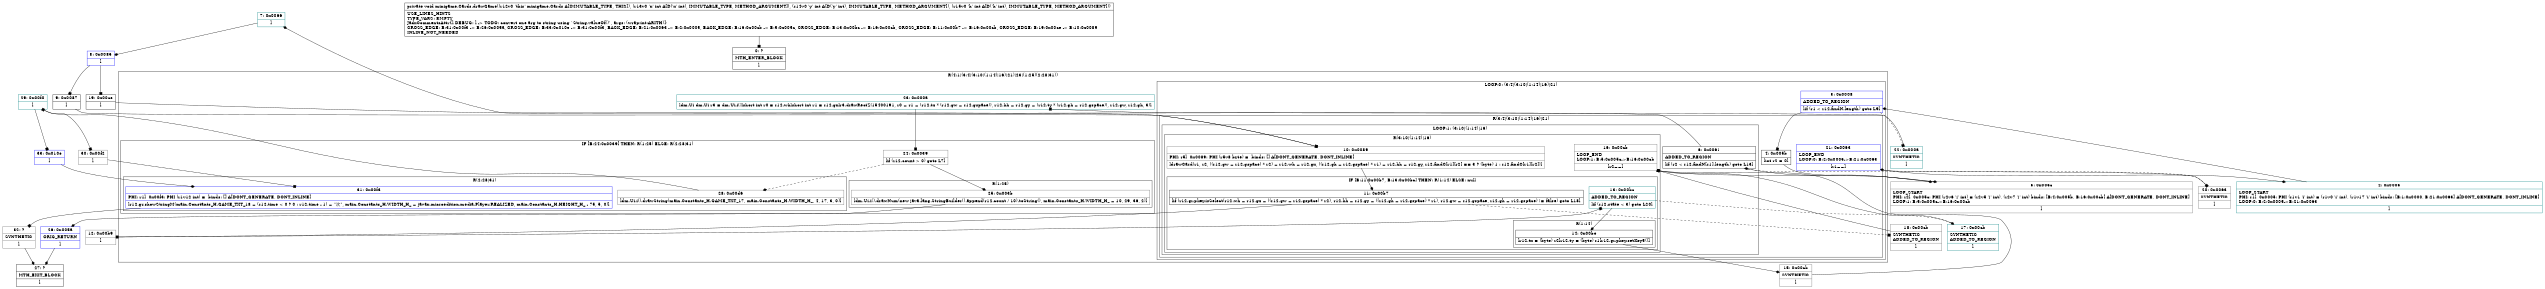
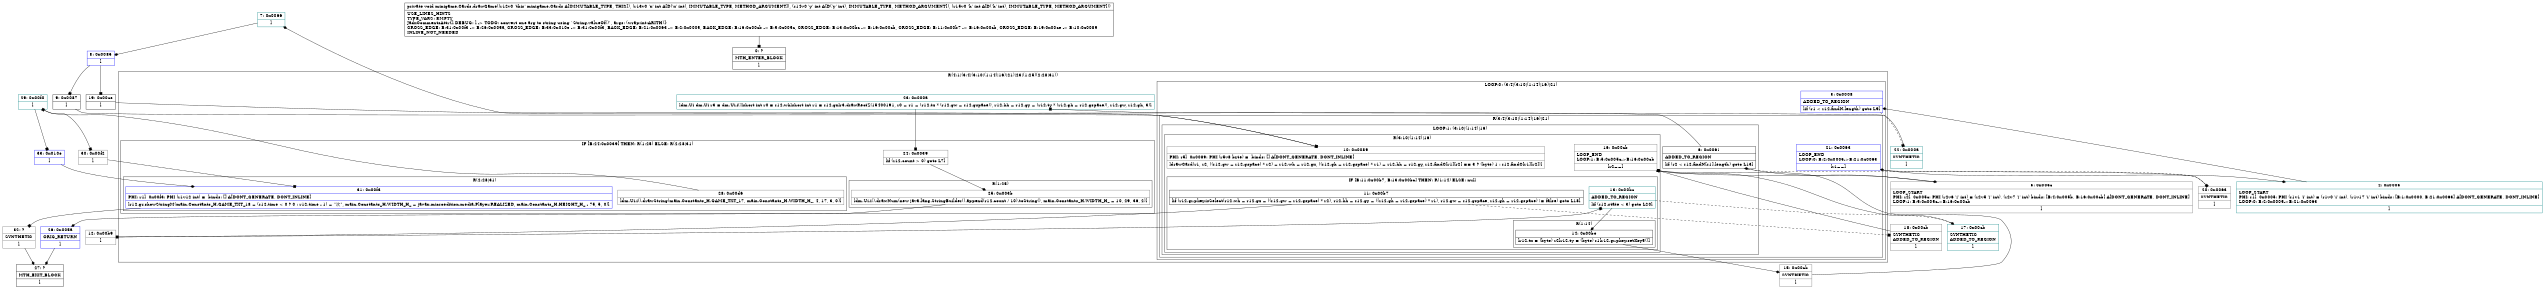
(1776, 157) -> none
(816, 179) -> none
(1367, 179) -> none
